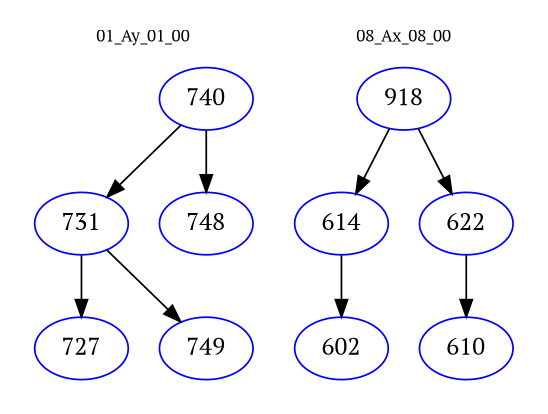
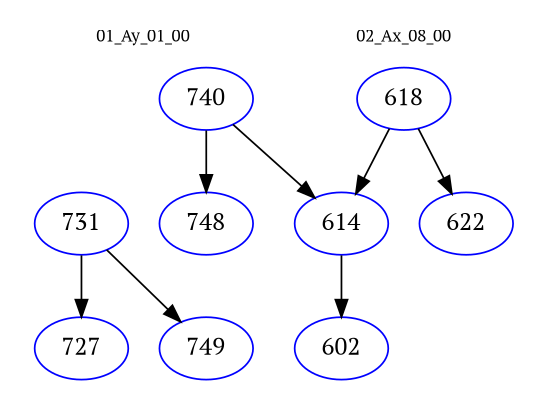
(404, 37) -> (404, 37)
(404, 99) -> (404, 99)
(150, 155) -> (255, 145)
(466, 348) -> none
